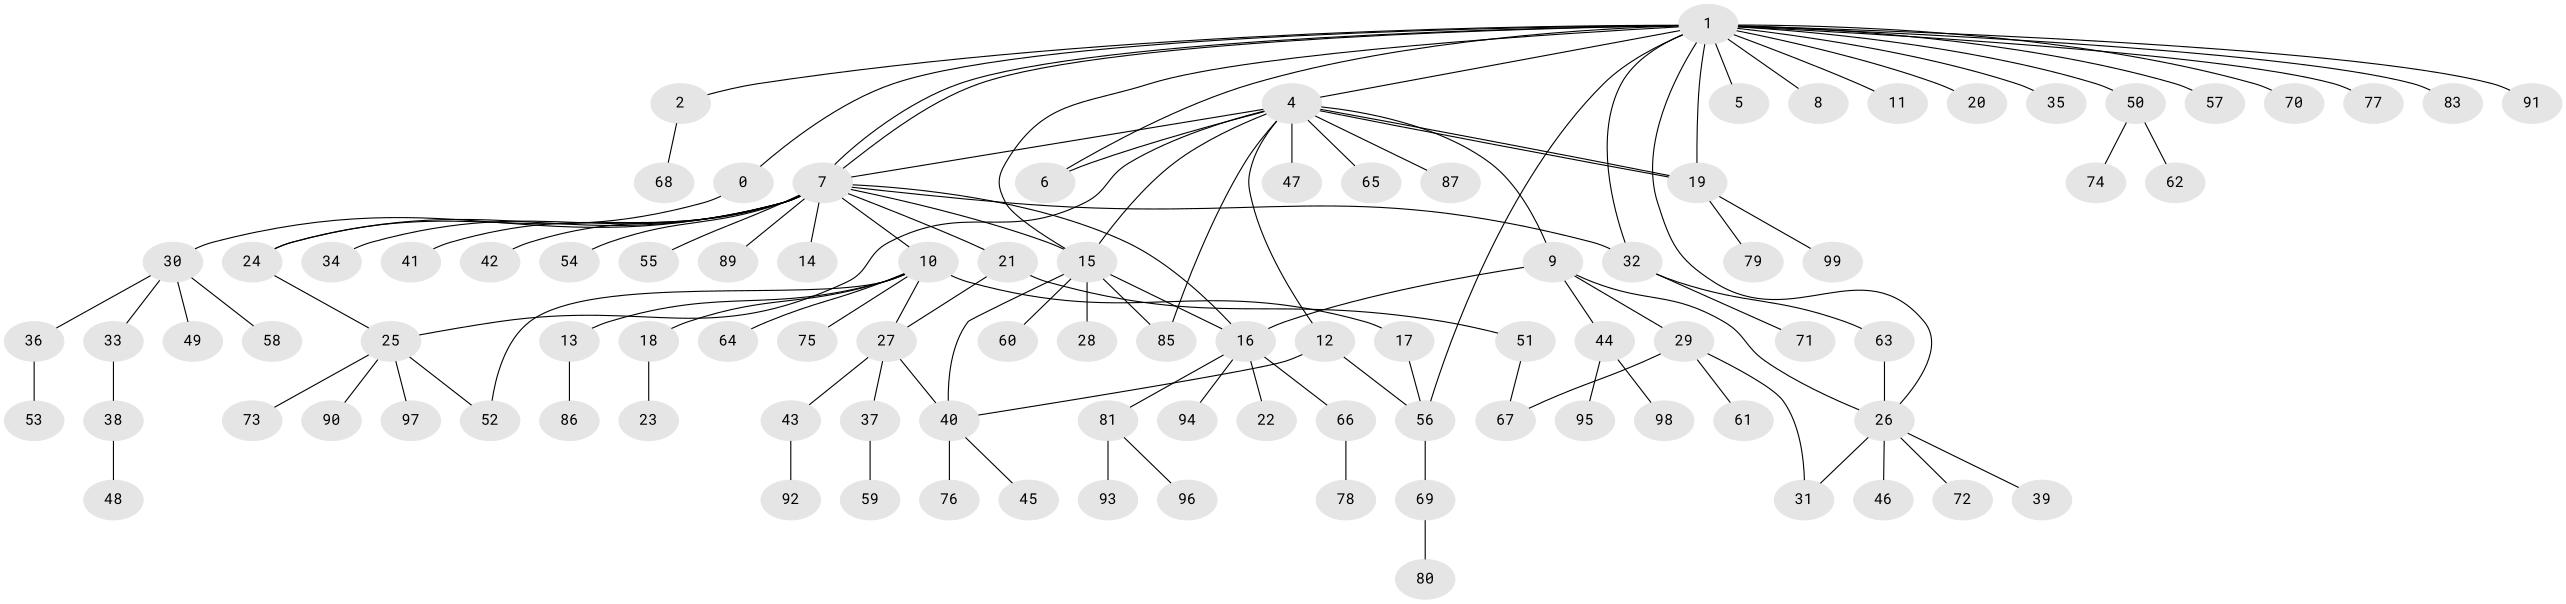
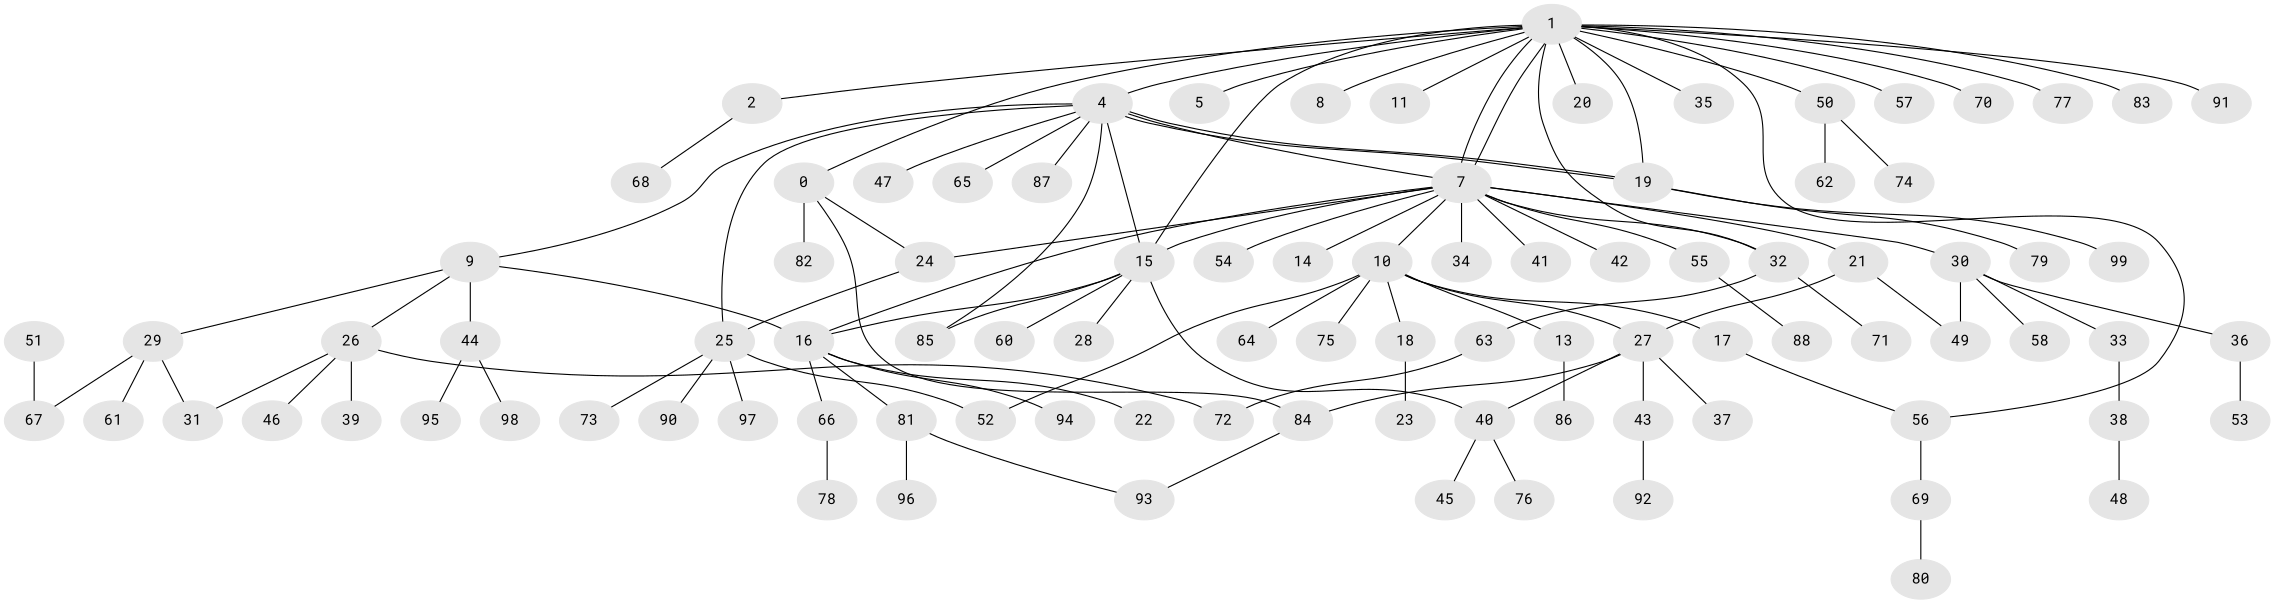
(1045, 183) -> none
(728, 262) -> none
none -> (804, 262)
(1722, 286) -> none
(1252, 309) -> (1909, 302)
(1325, 341) -> none
none -> (1802, 341)
(1884, 381) -> (1354, 381)
none -> (1303, 421)
(870, 500) -> none
